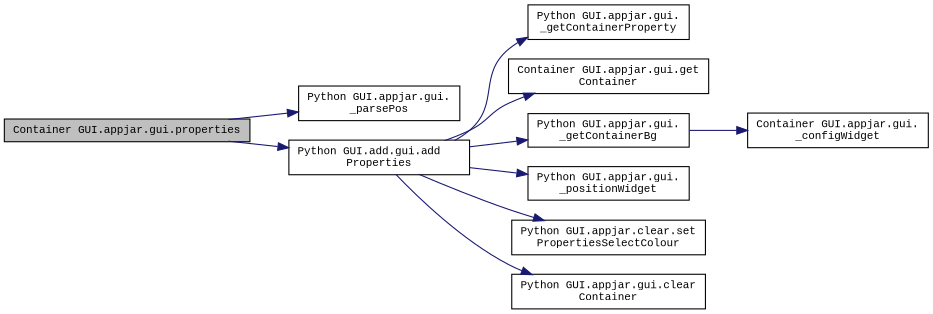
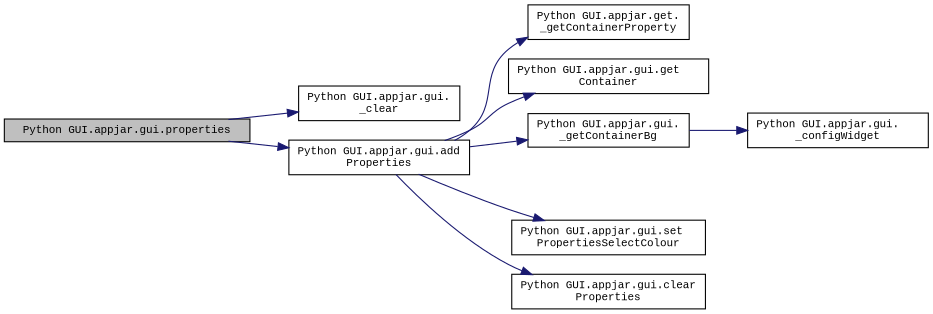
(609, 22) -> (609, 22)
(609, 76) -> (609, 76)
(379, 103) -> (379, 103)
(127, 130) -> (127, 130)
(838, 130) -> (838, 130)
(379, 157) -> (379, 157)
(609, 183) -> none
(609, 237) -> (609, 237)
(609, 292) -> (609, 292)
